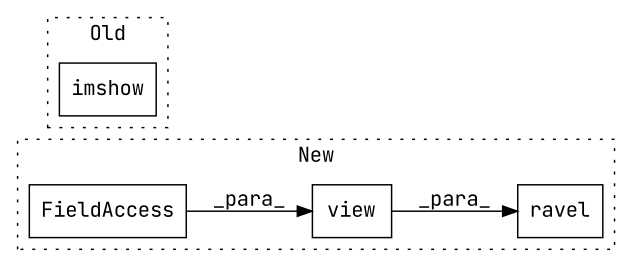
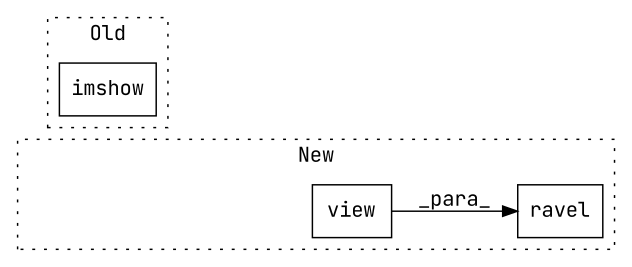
(108, 211) -> none
